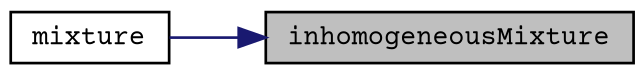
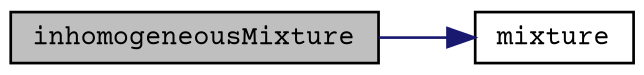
(204, 38) -> (413, 38)
